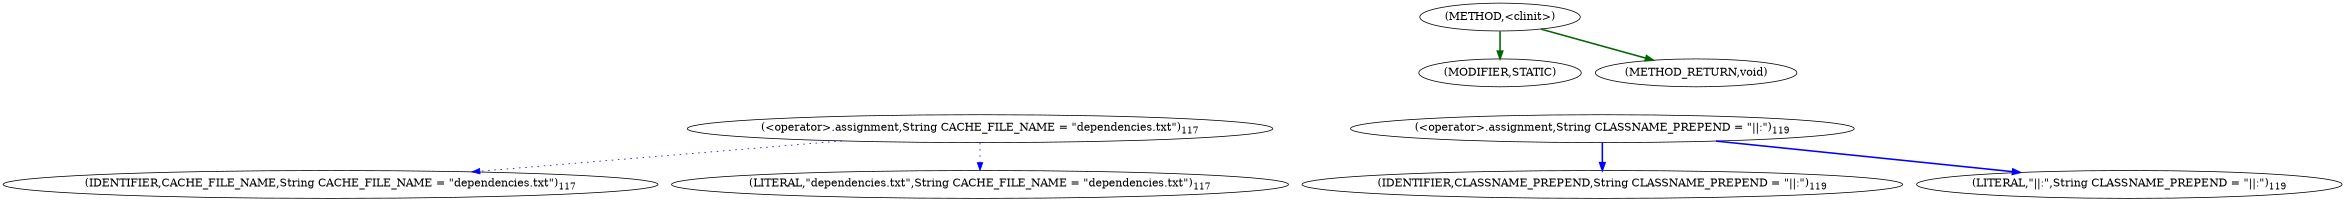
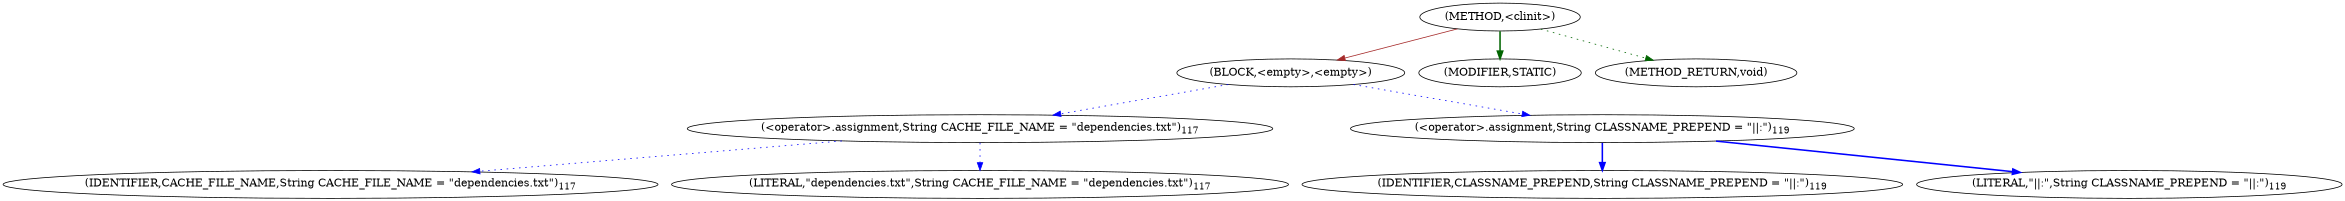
(1593, 44) -> (1593, 44)
none -> (1291, 73)
